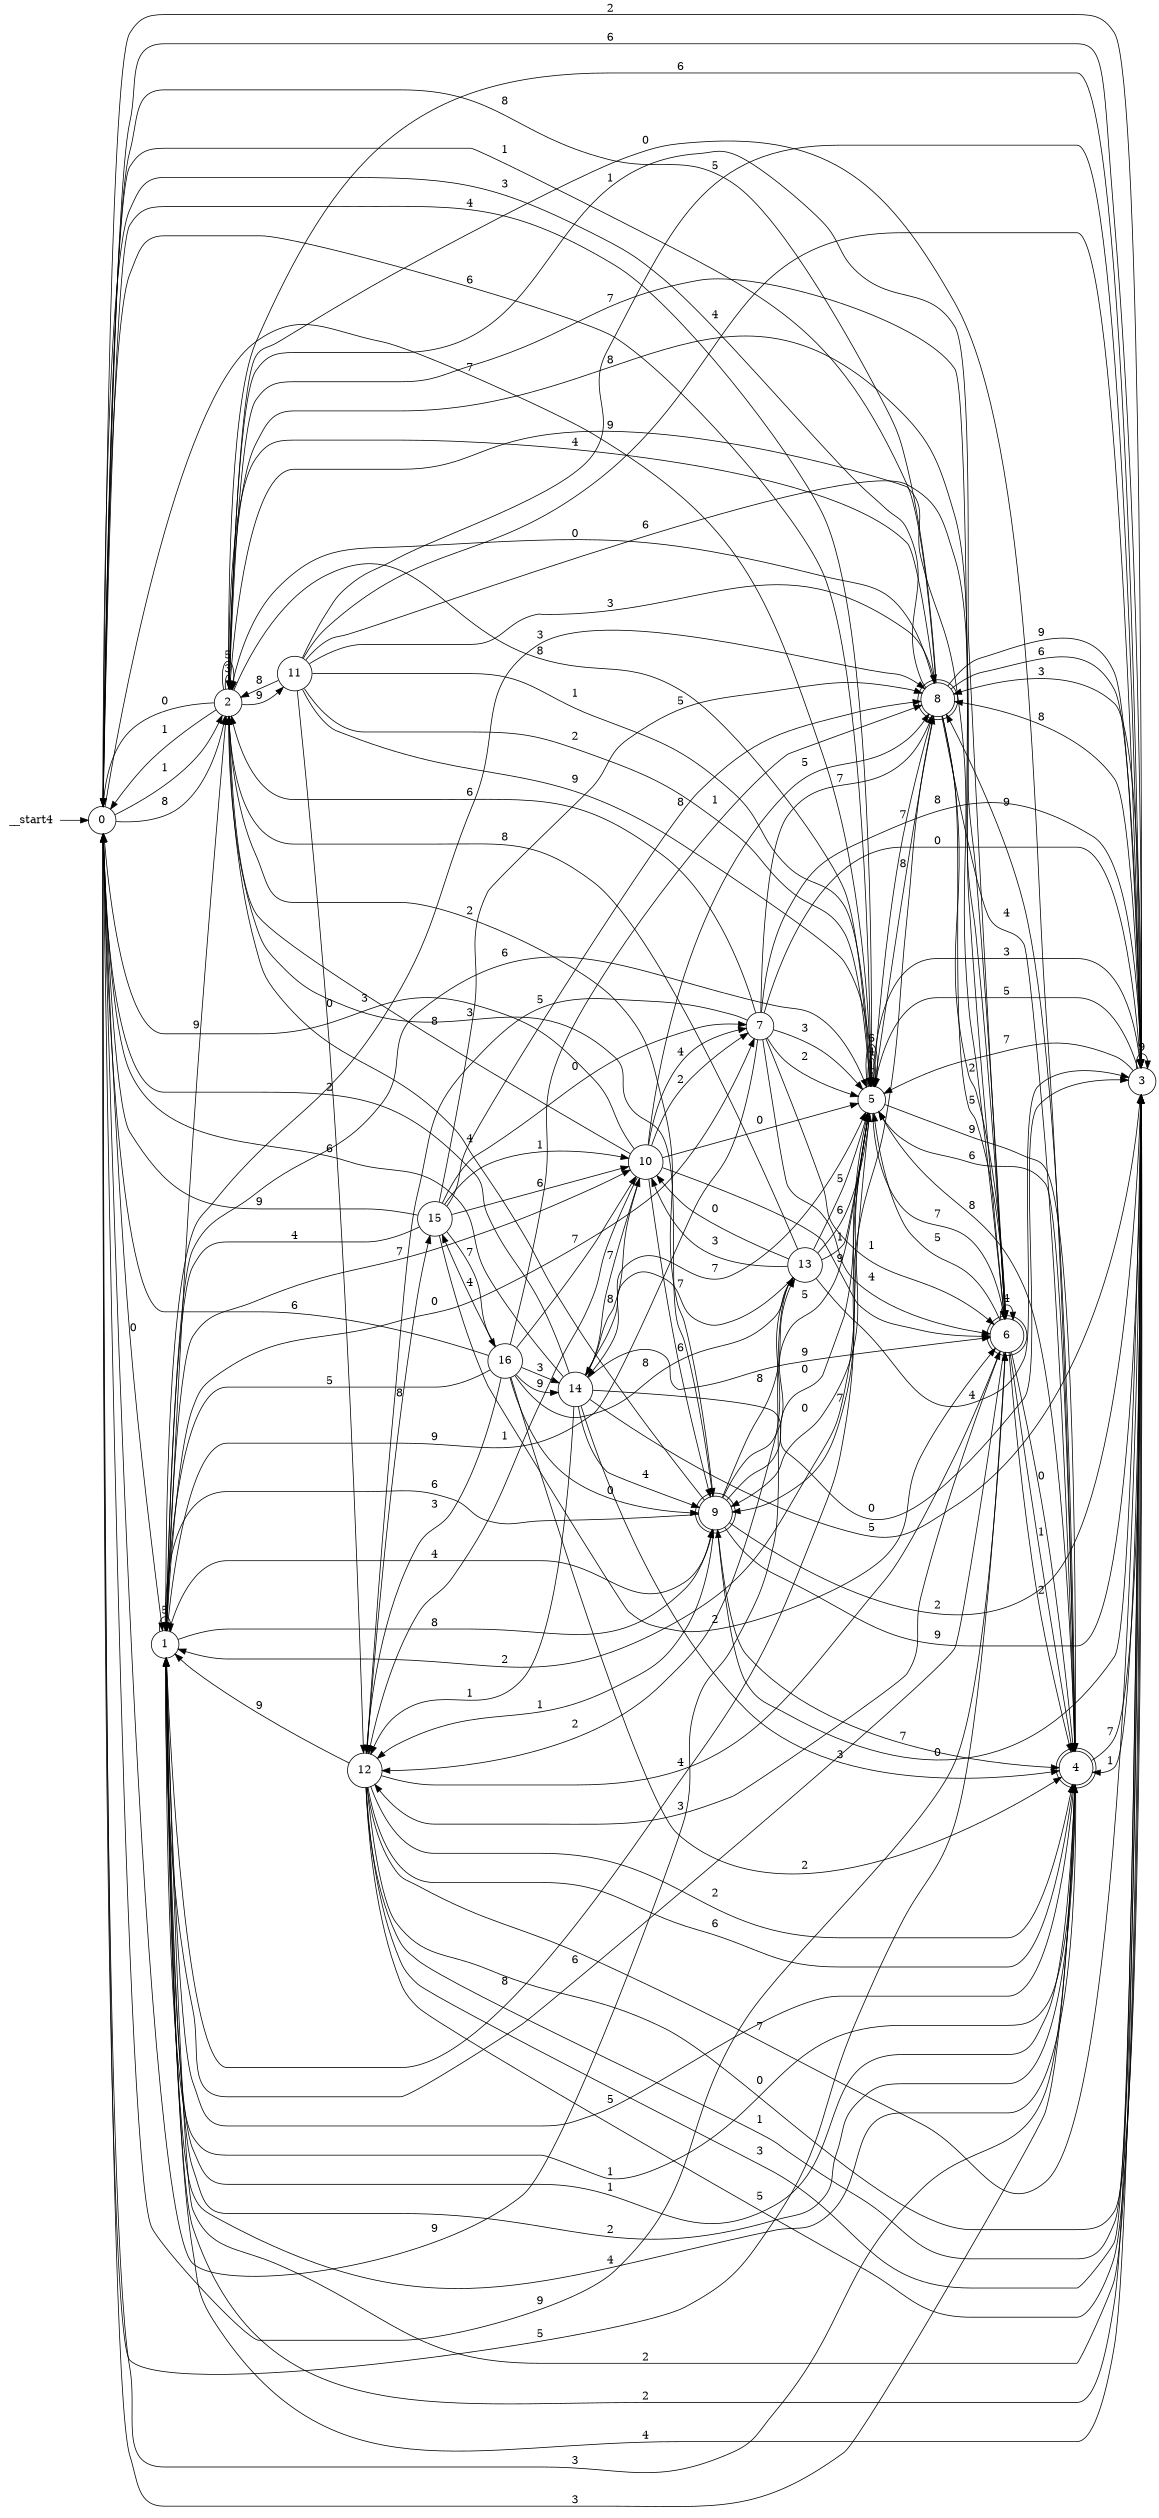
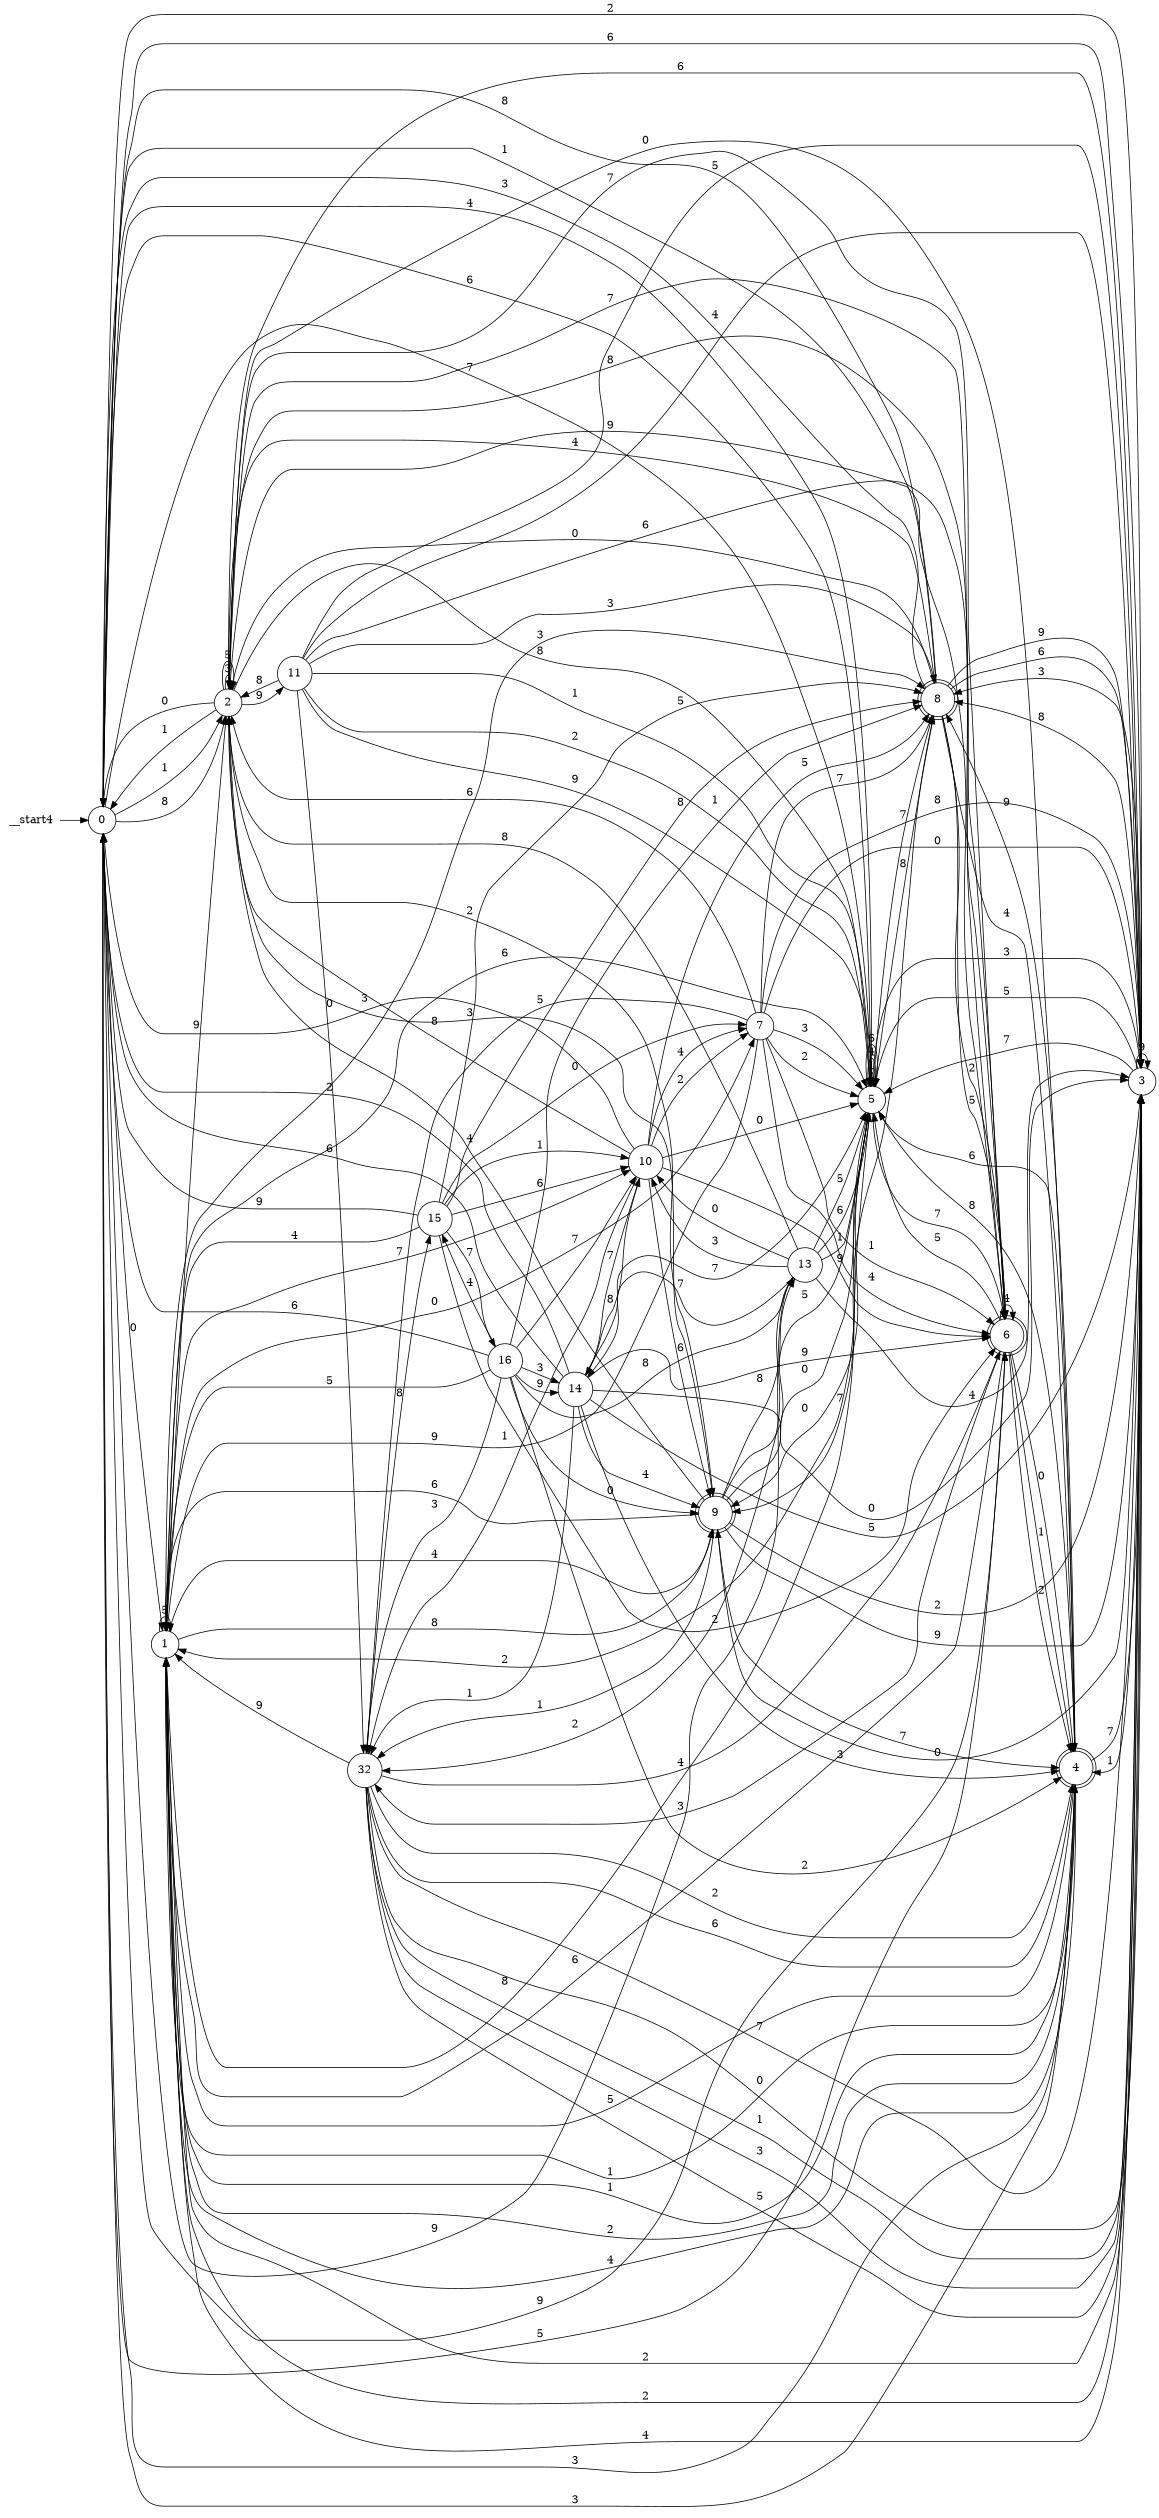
(611, 179) -> (611, 179)
(1069, 1368) -> none
(365, 1770) -> (365, 1770)
